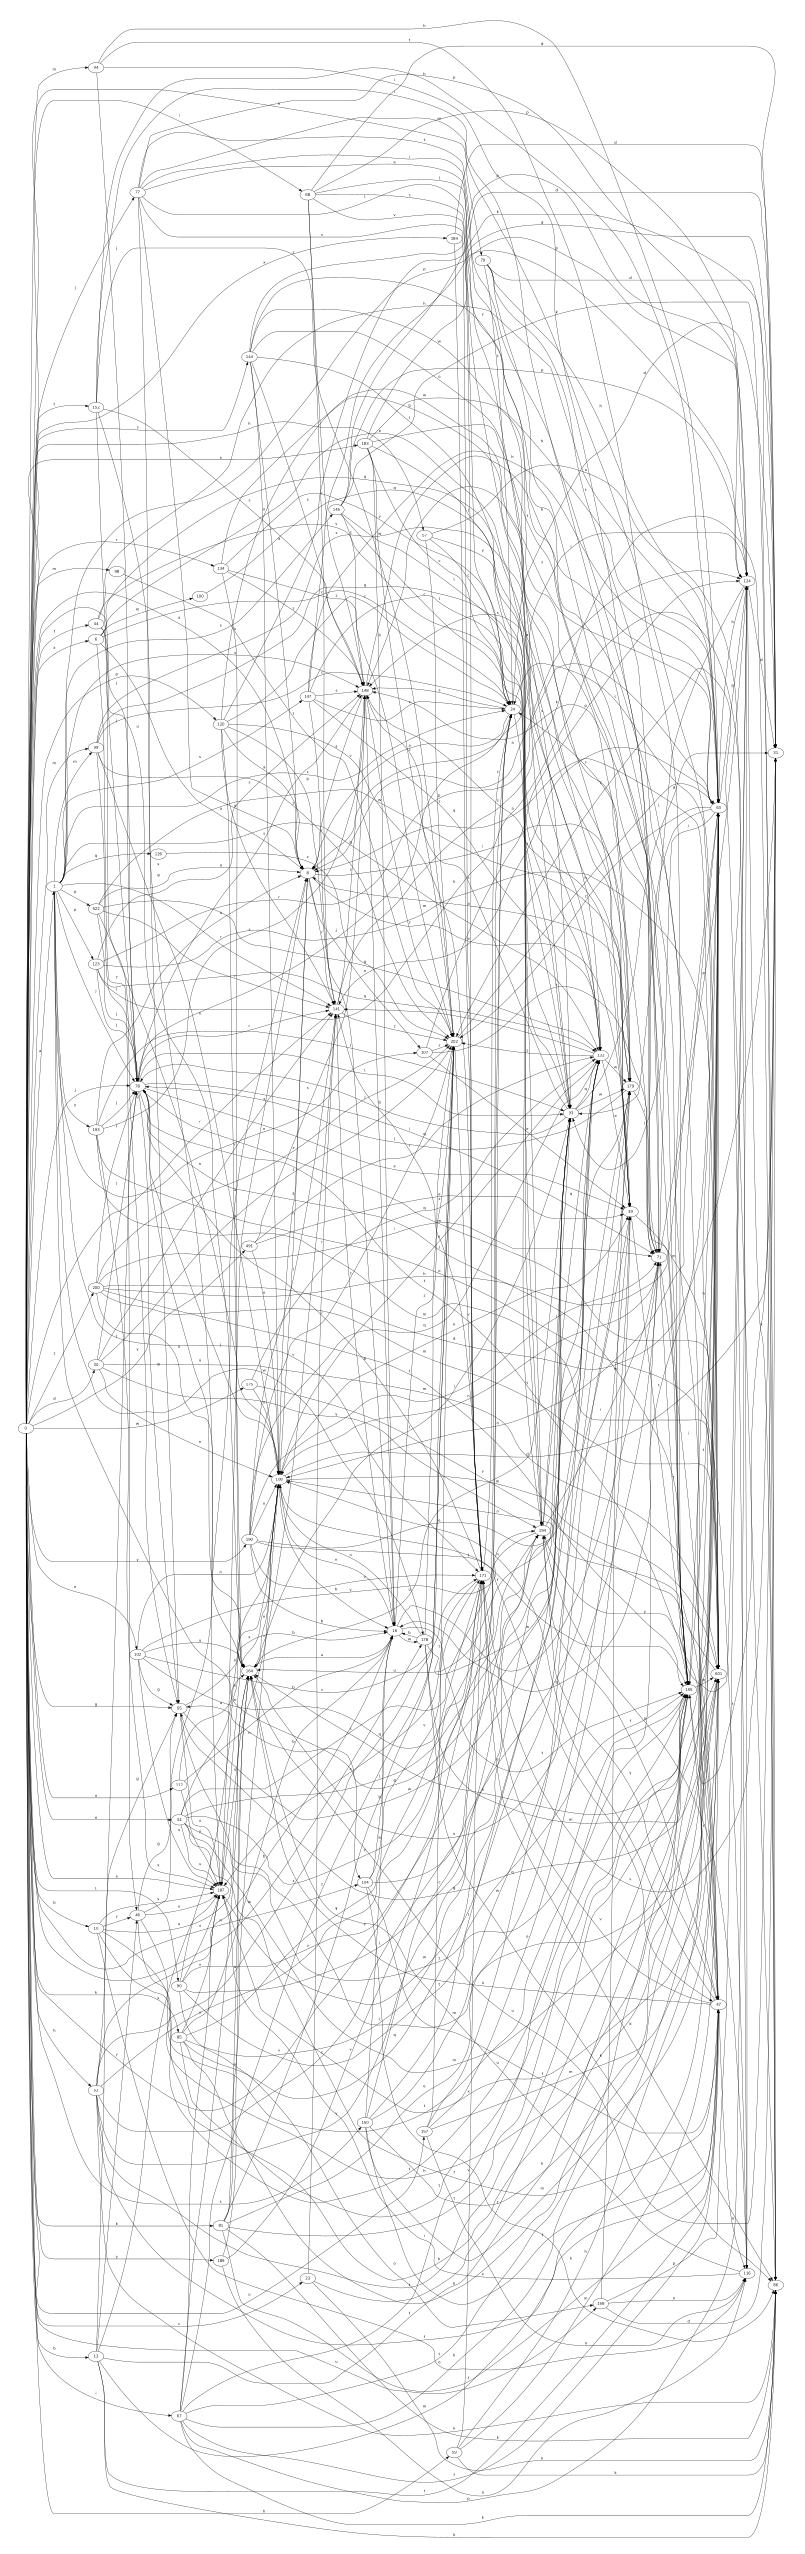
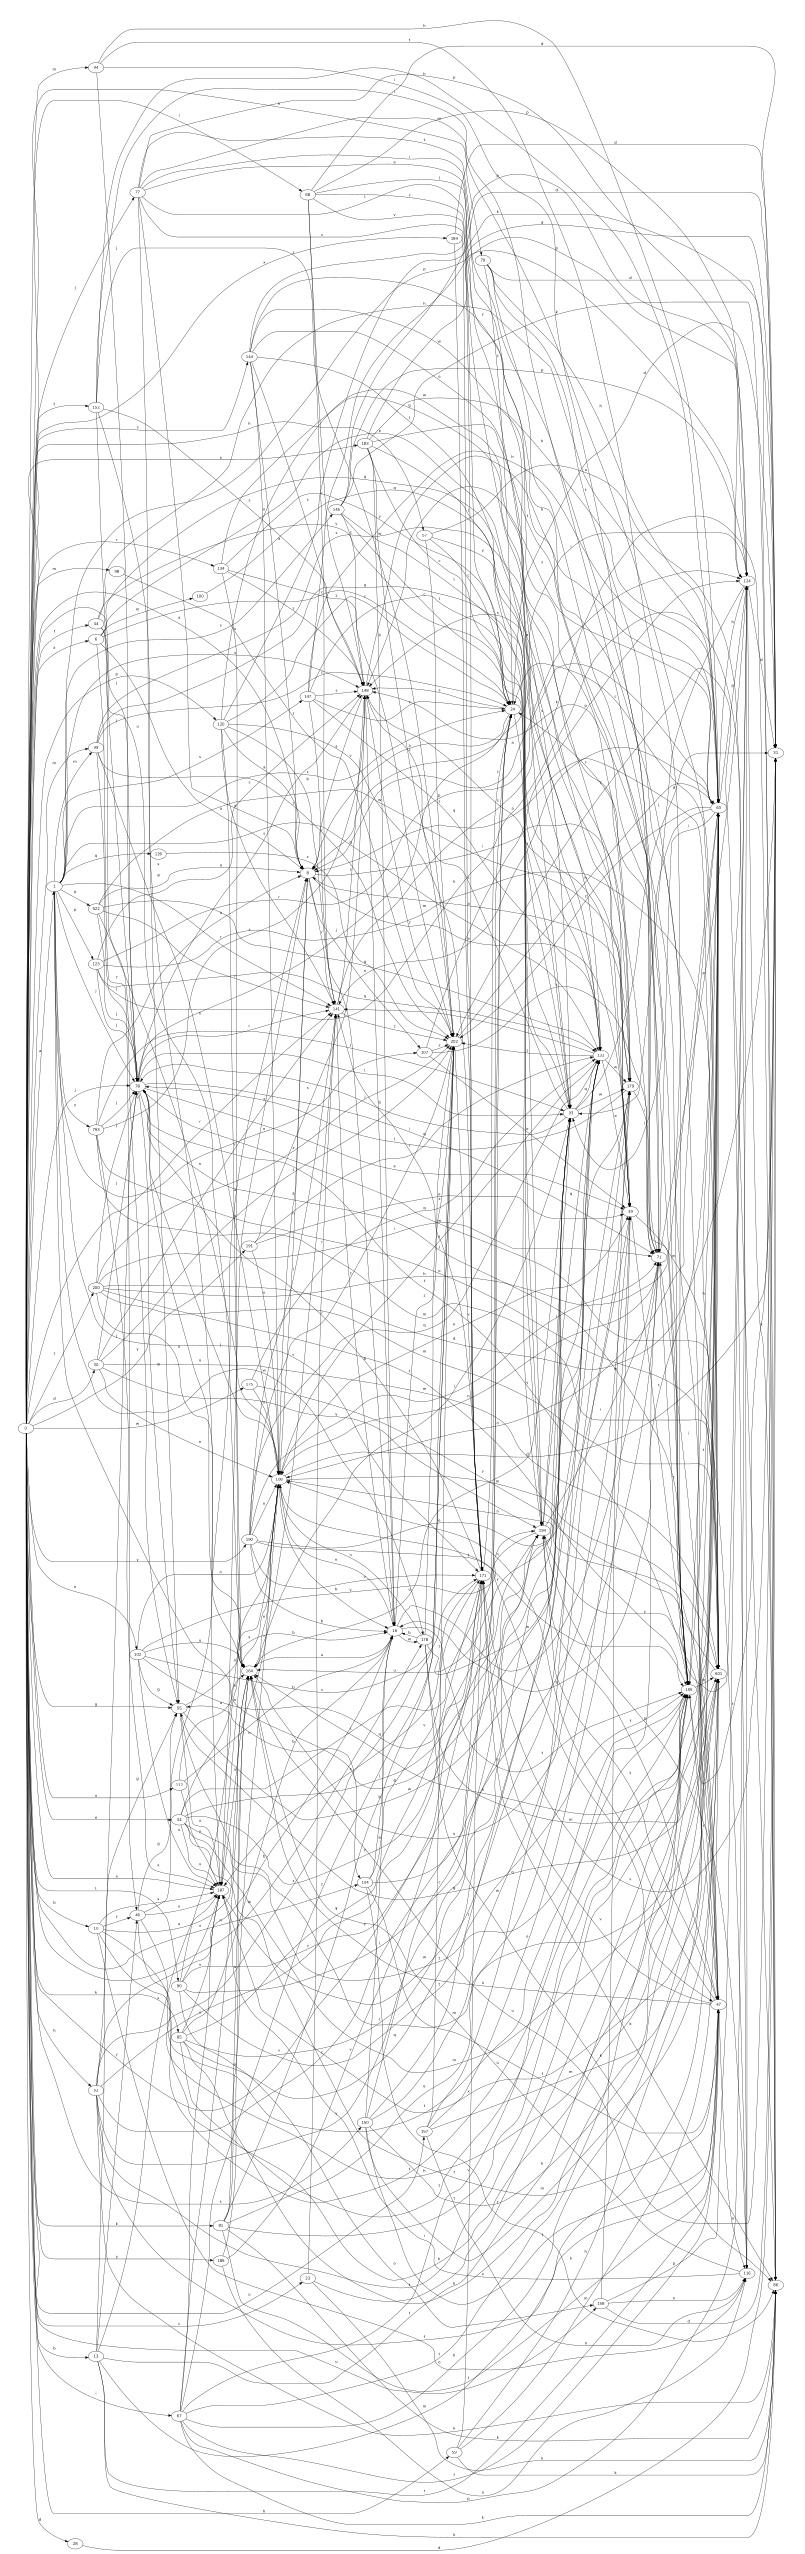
(96, 1130) -> (96, 1130)
(249, 1246) -> (249, 1246)
none -> (75, 2544)
